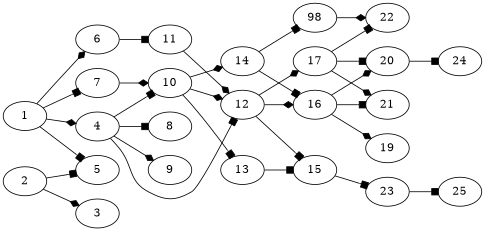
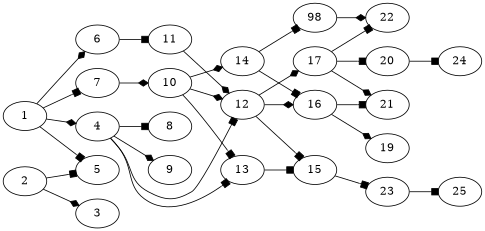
(346, 86) -> none
(130, 107) -> (150, 202)
